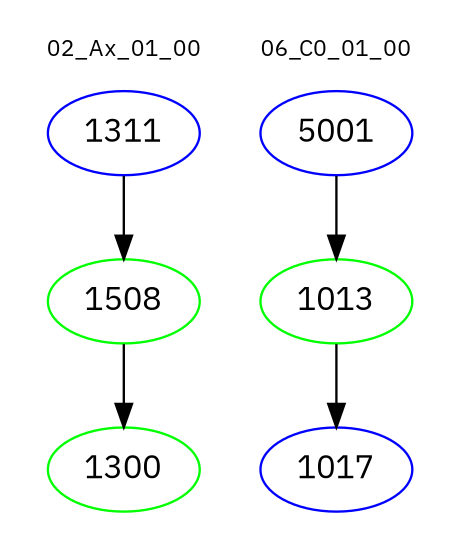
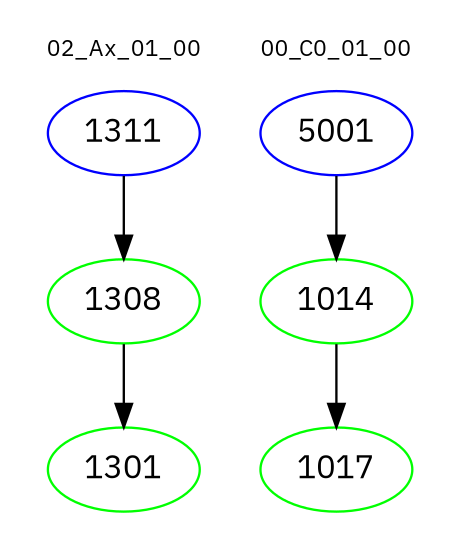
(336, 50) -> (336, 50)
(124, 301) -> (124, 301)
(336, 301) -> (336, 301)
(124, 470) -> (124, 470)
(336, 470) -> (336, 470)
